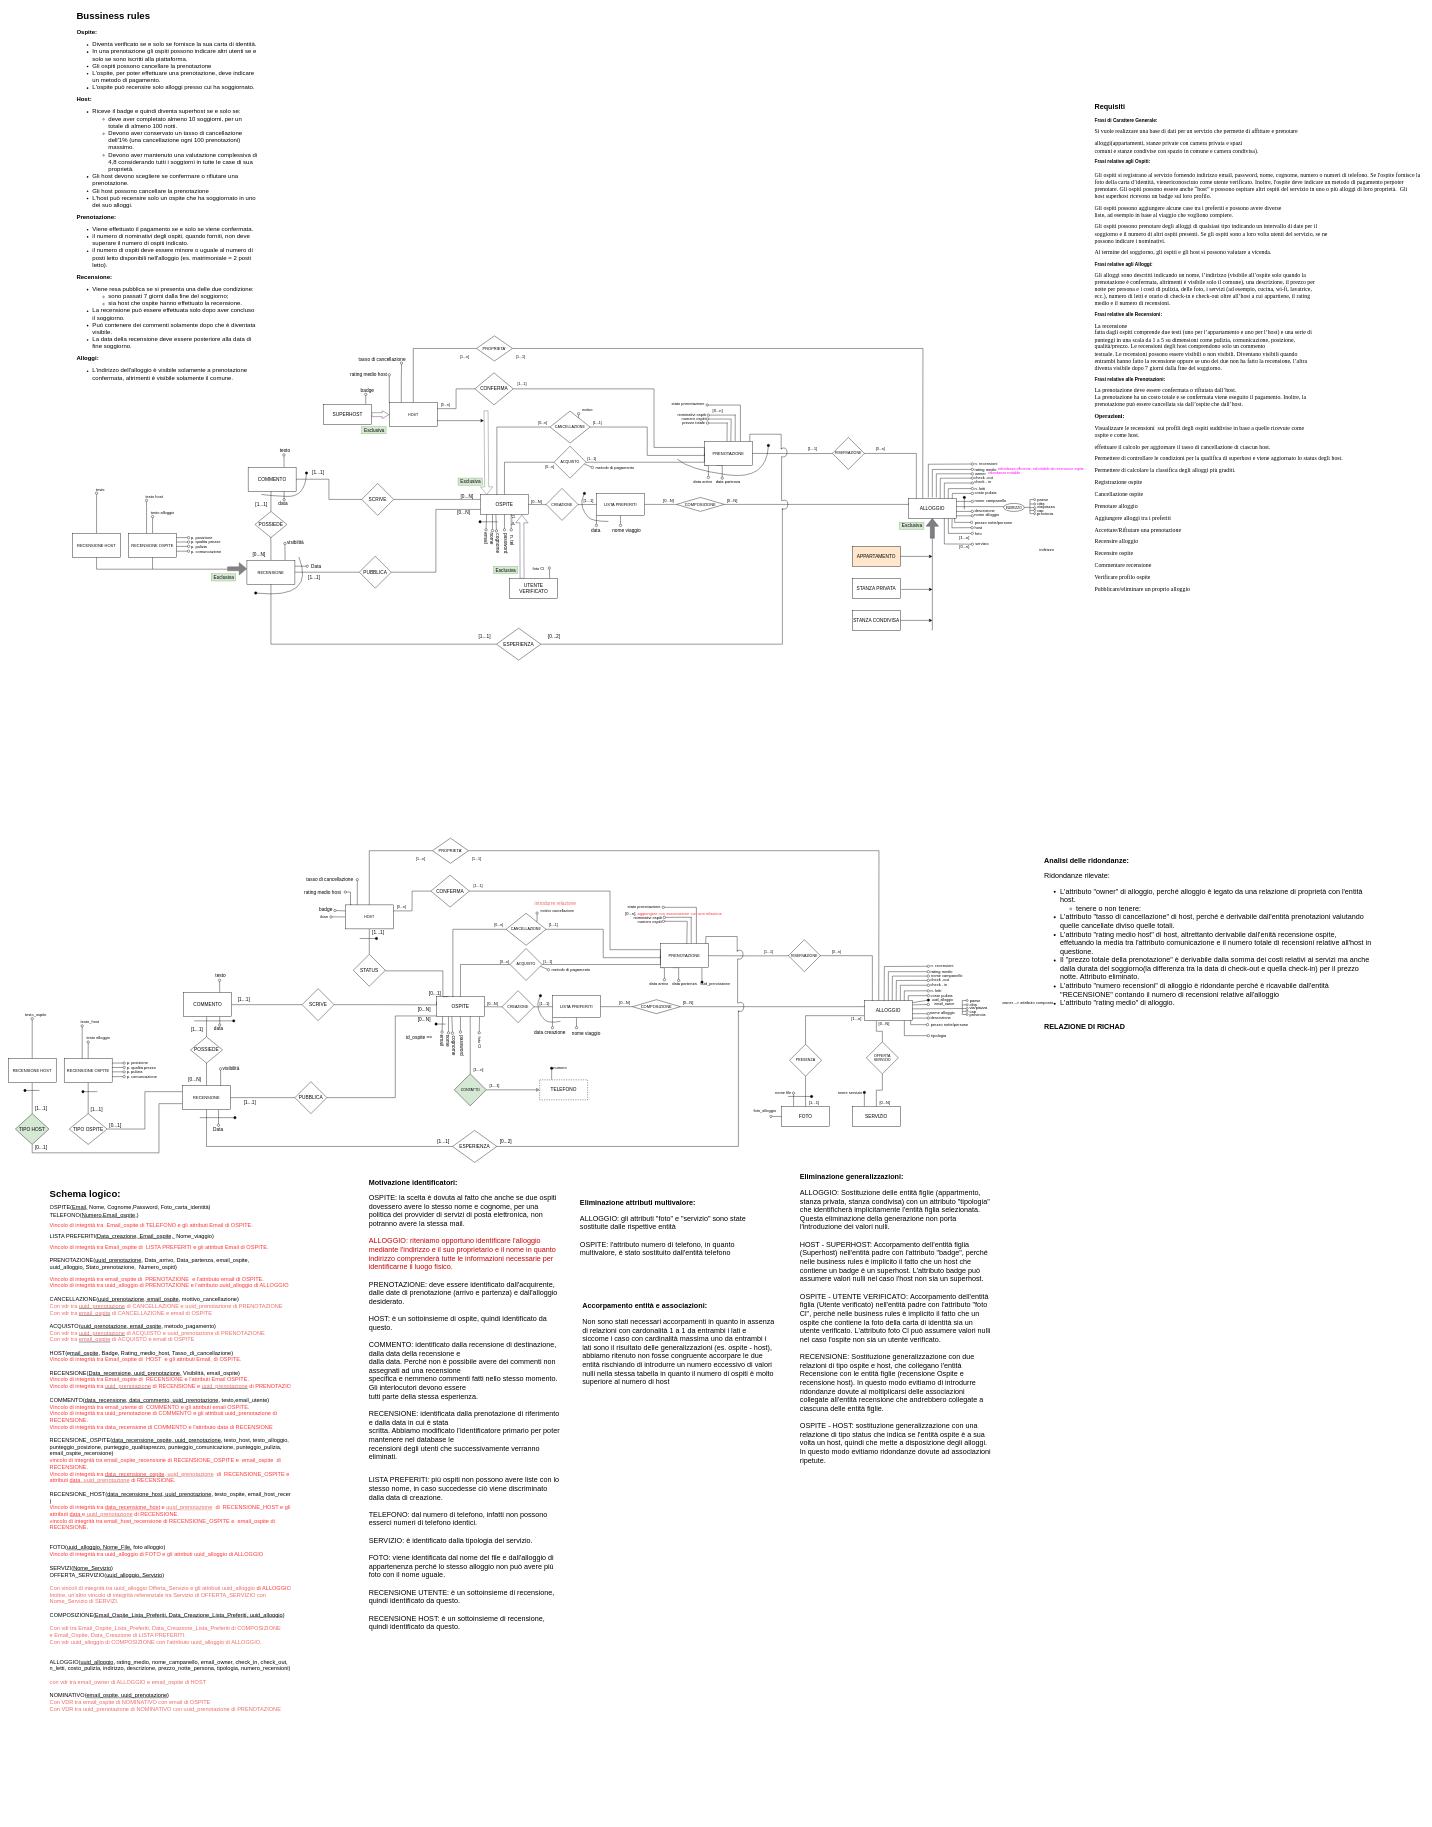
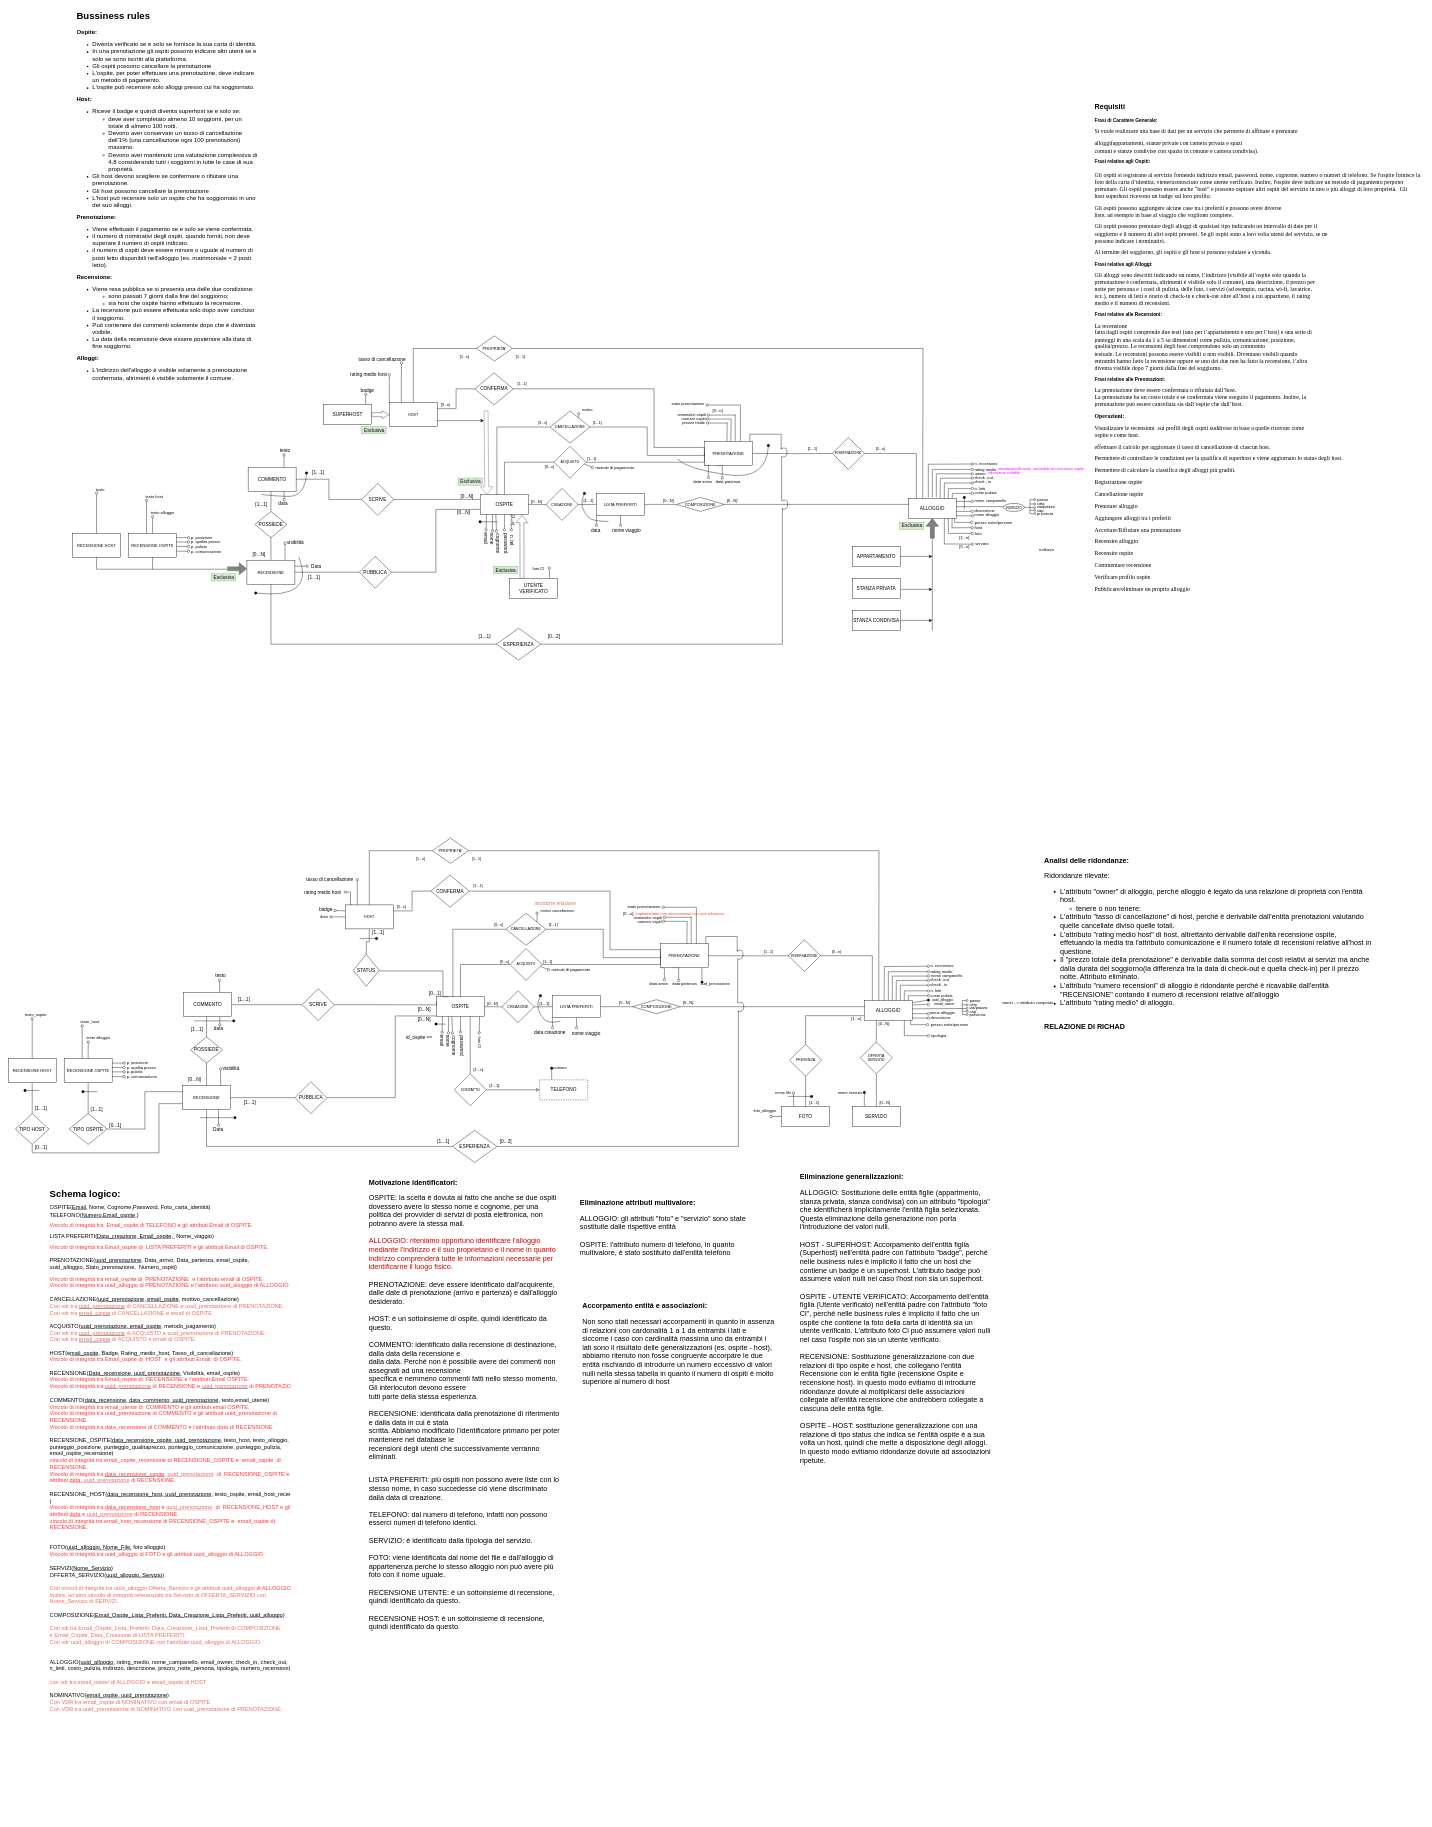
(877, 556) -> (877, 556)
(674, 913) -> (674, 913)
(369, 970) -> (366, 970)
(883, 1058) -> (877, 1058)
(470, 1090) -> (470, 1090)
(32, 1129) -> (32, 1129)
